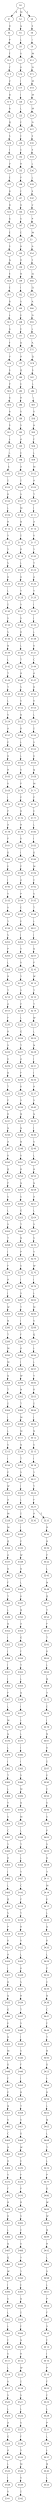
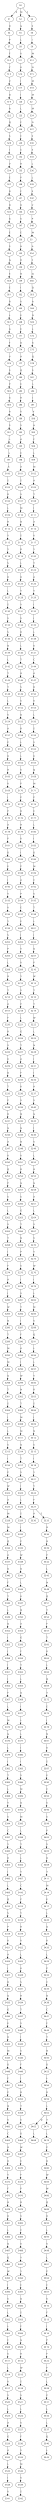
(47, 2147) -> (47, 2119)
